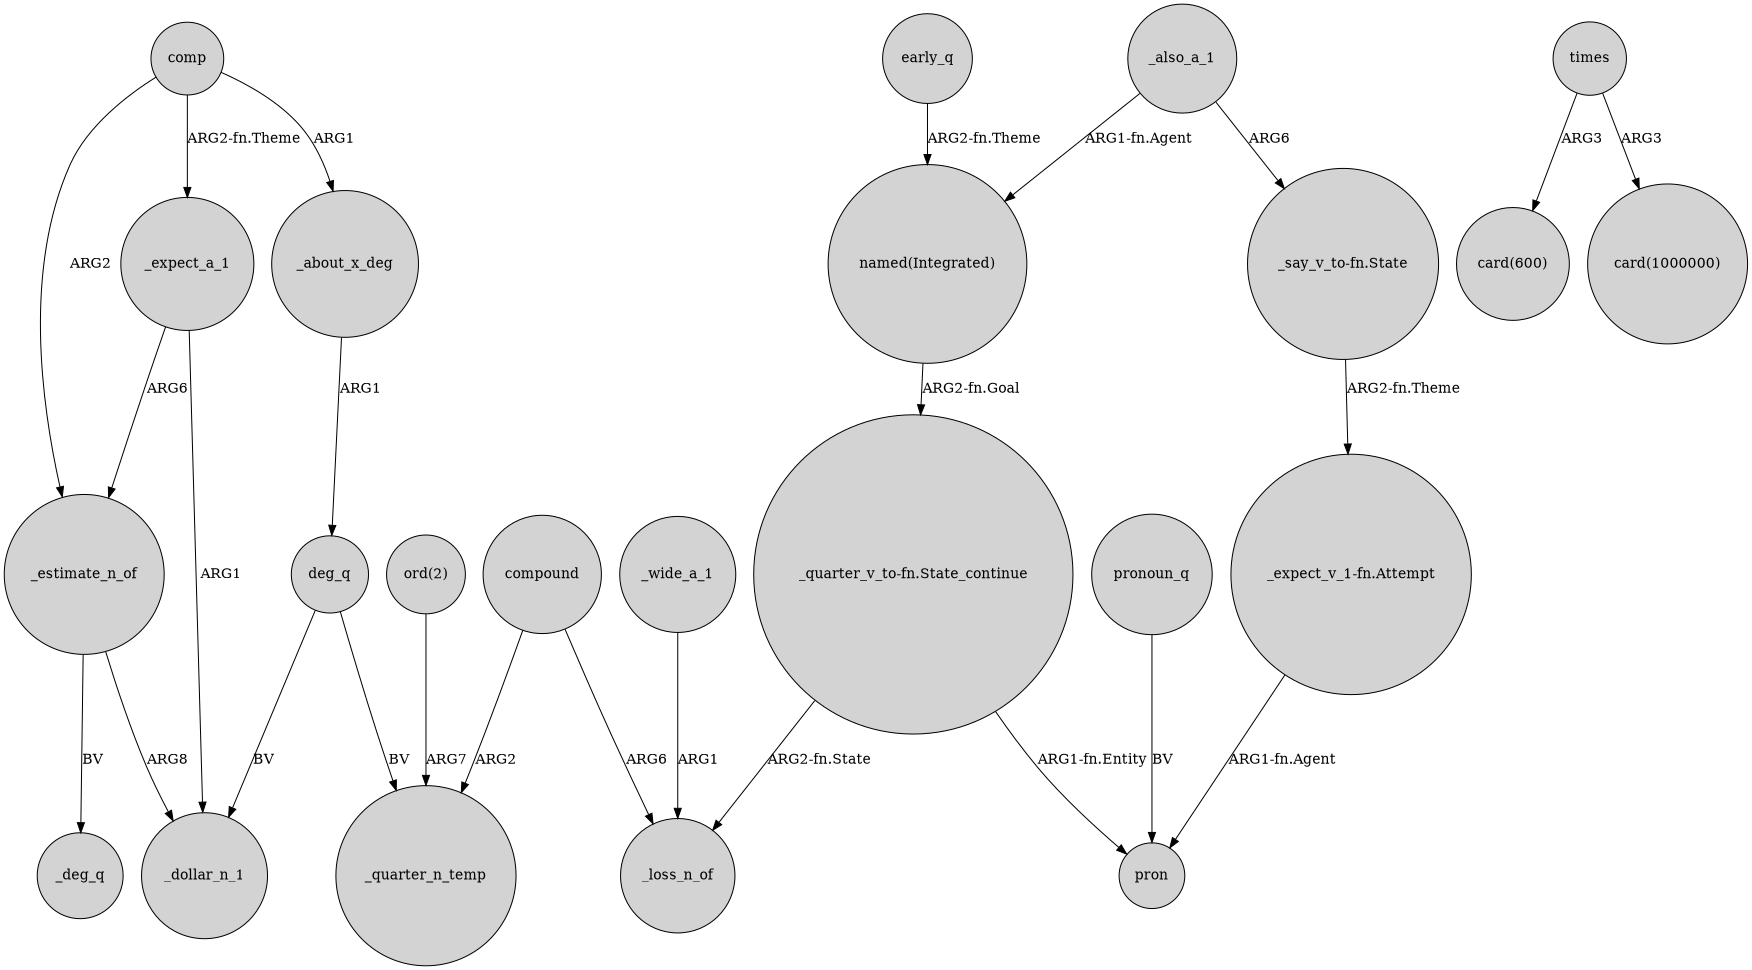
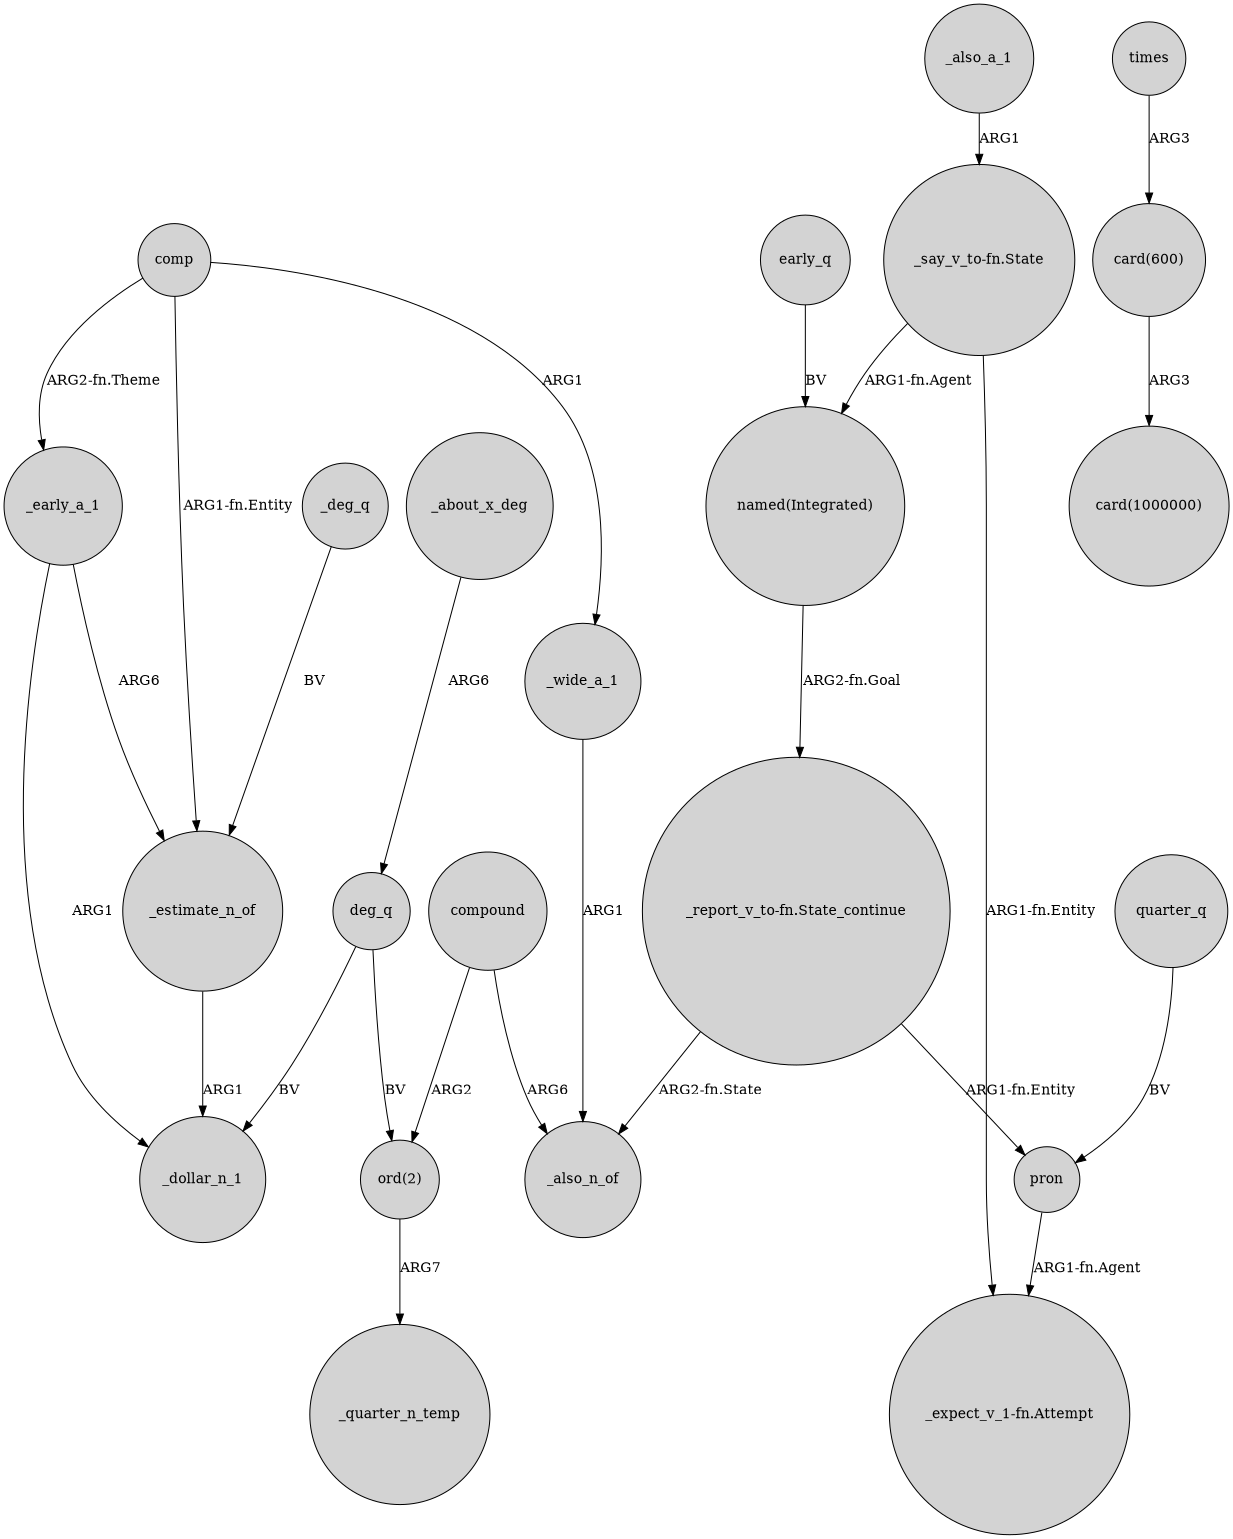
(289, 114) -> (498, 348)
(1619, 136) -> (1149, 366)
(984, 139) -> (816, 381)
(1270, 139) -> (1000, 139)
(1076, 144) -> (874, 362)
(91, 264) -> (239, 506)
(187, 264) -> (63, 506)
(361, 389) -> (469, 681)
(1404, 389) -> (1041, 911)
(913, 574) -> (796, 911)
(1152, 574) -> (1171, 911)
(366, 697) -> (379, 1041)
(495, 707) -> (442, 1050)
(82, 739) -> (282, 686)
(1230, 757) -> (1036, 1249)
(168, 760) -> (223, 1091)
(678, 876) -> (583, 1180)
